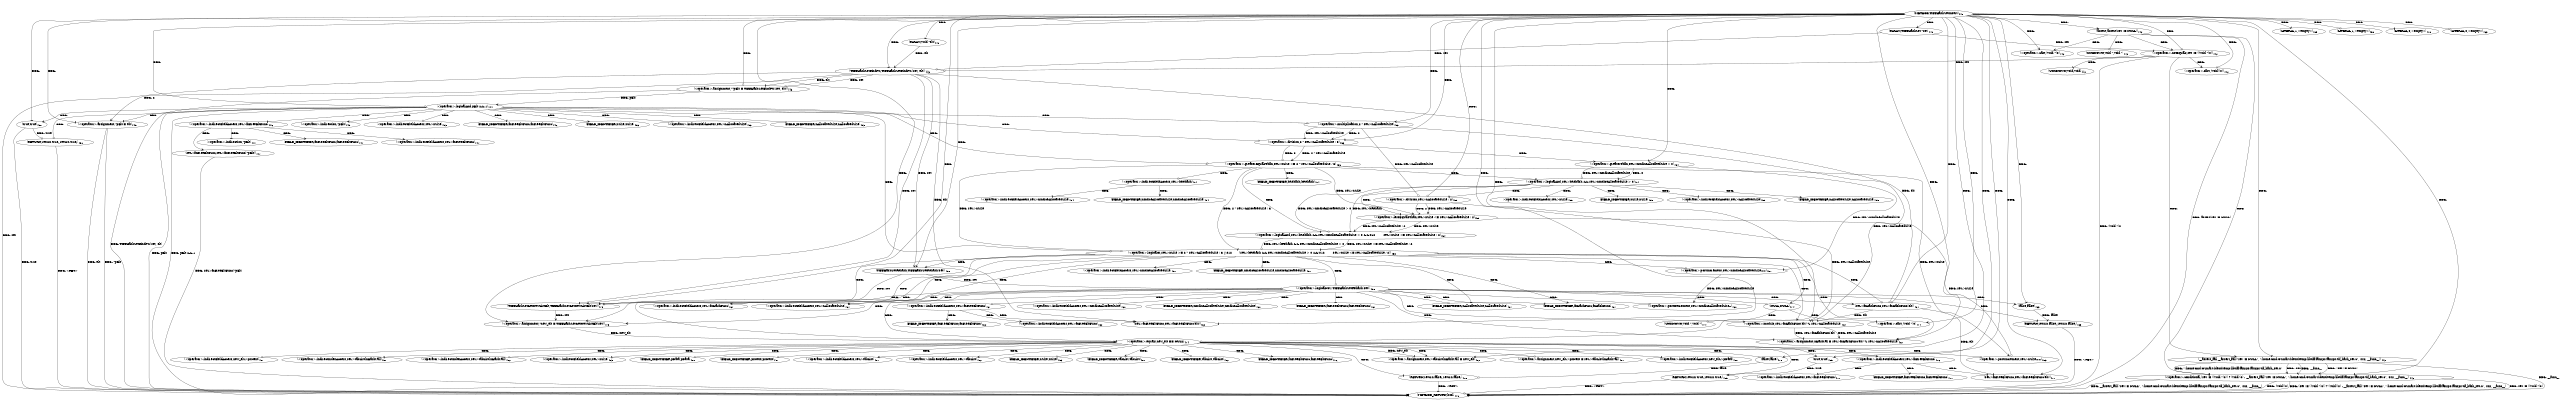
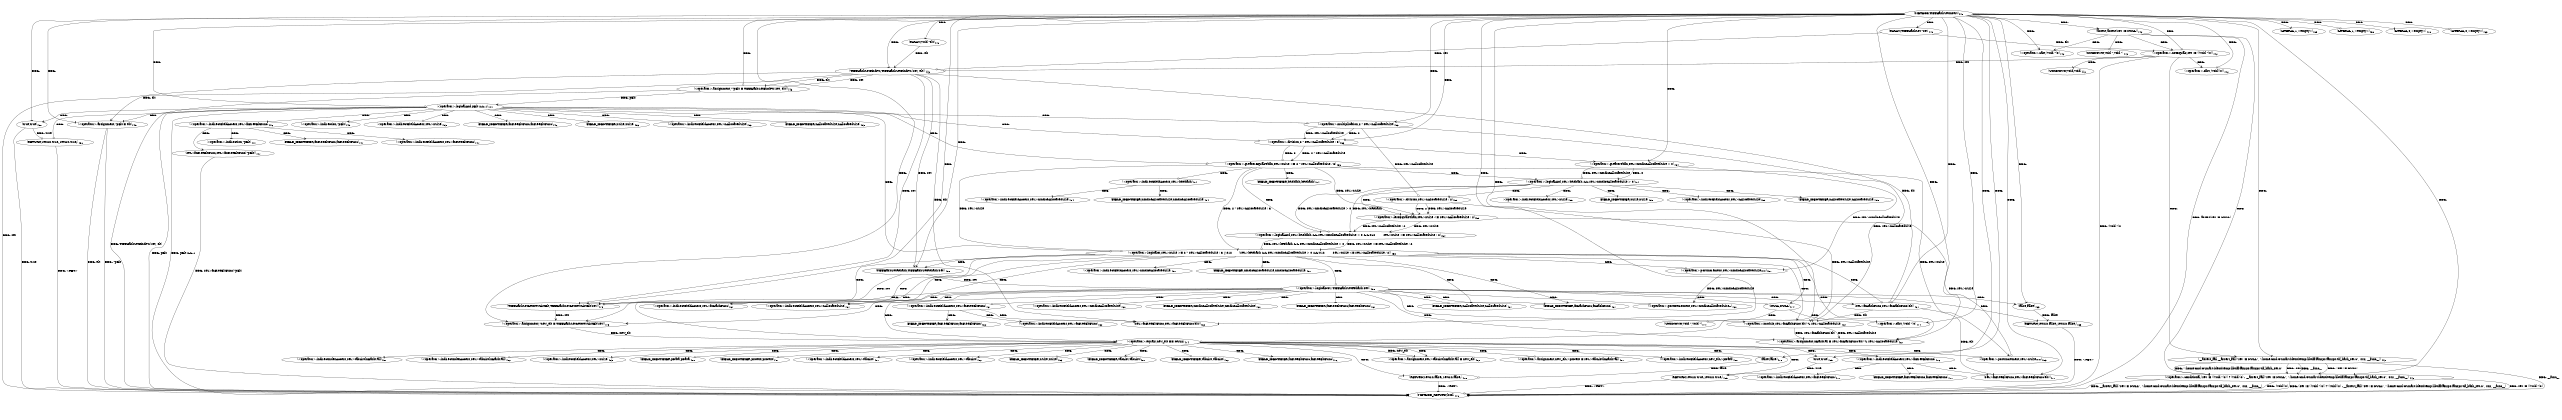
(1473, 28) -> none
(2062, 43) -> (2062, 43)
(149, 98) -> (149, 98)
(1888, 348) -> none
(224, 360) -> none
